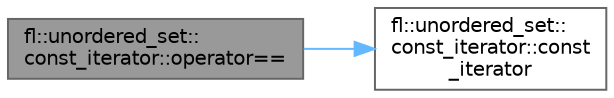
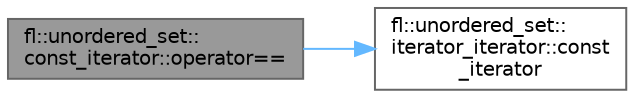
(491, 49) -> (501, 49)
